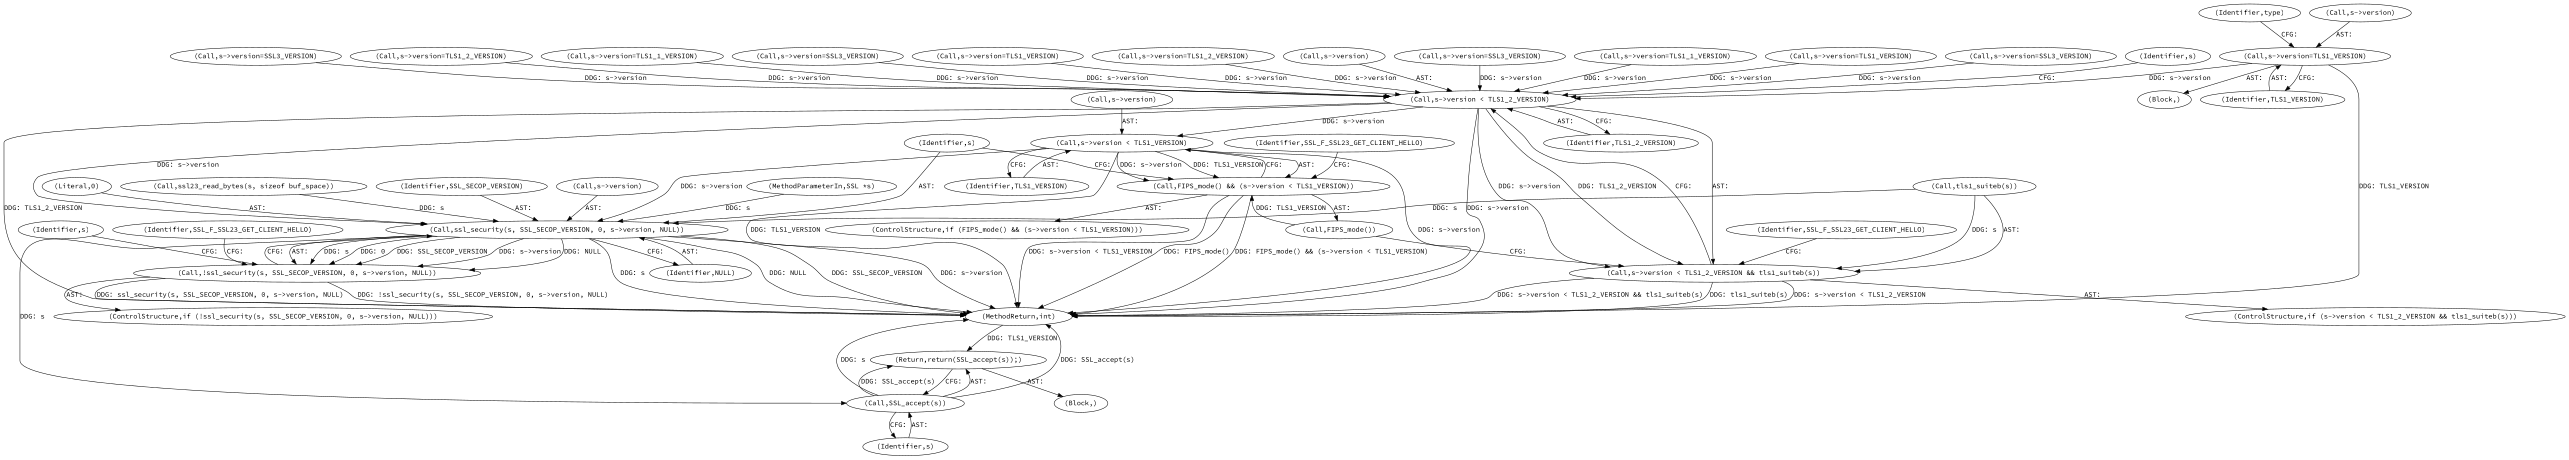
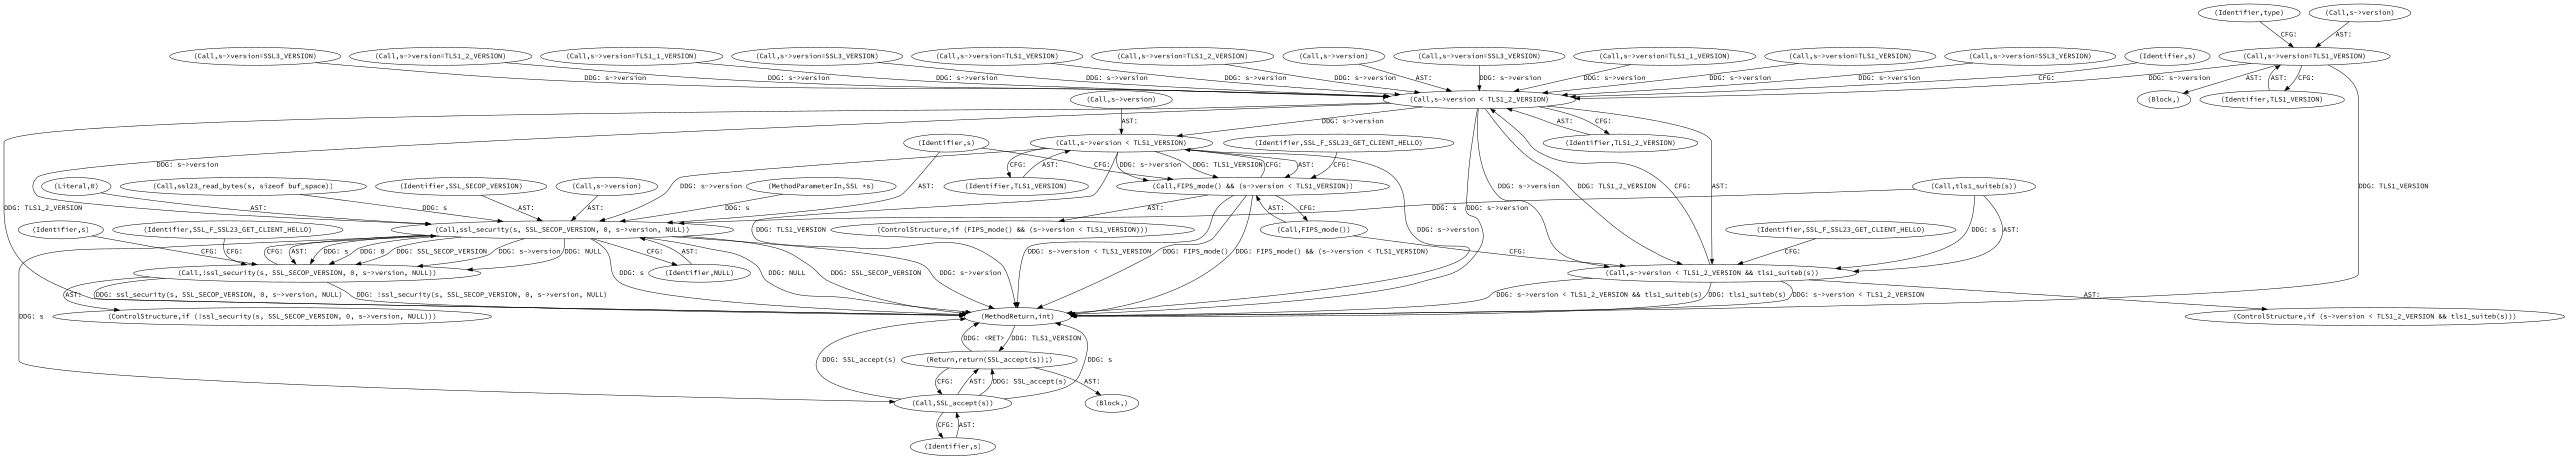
(1291, 208) -> (1278, 208)
(1344, 208) -> (1310, 208)
none -> (962, 337)
